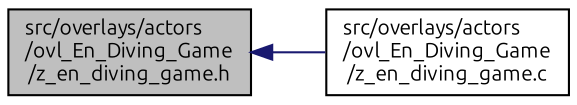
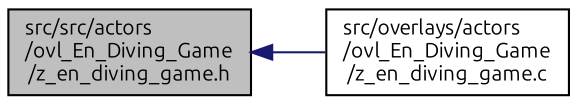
(130, 52) -> (130, 52)
